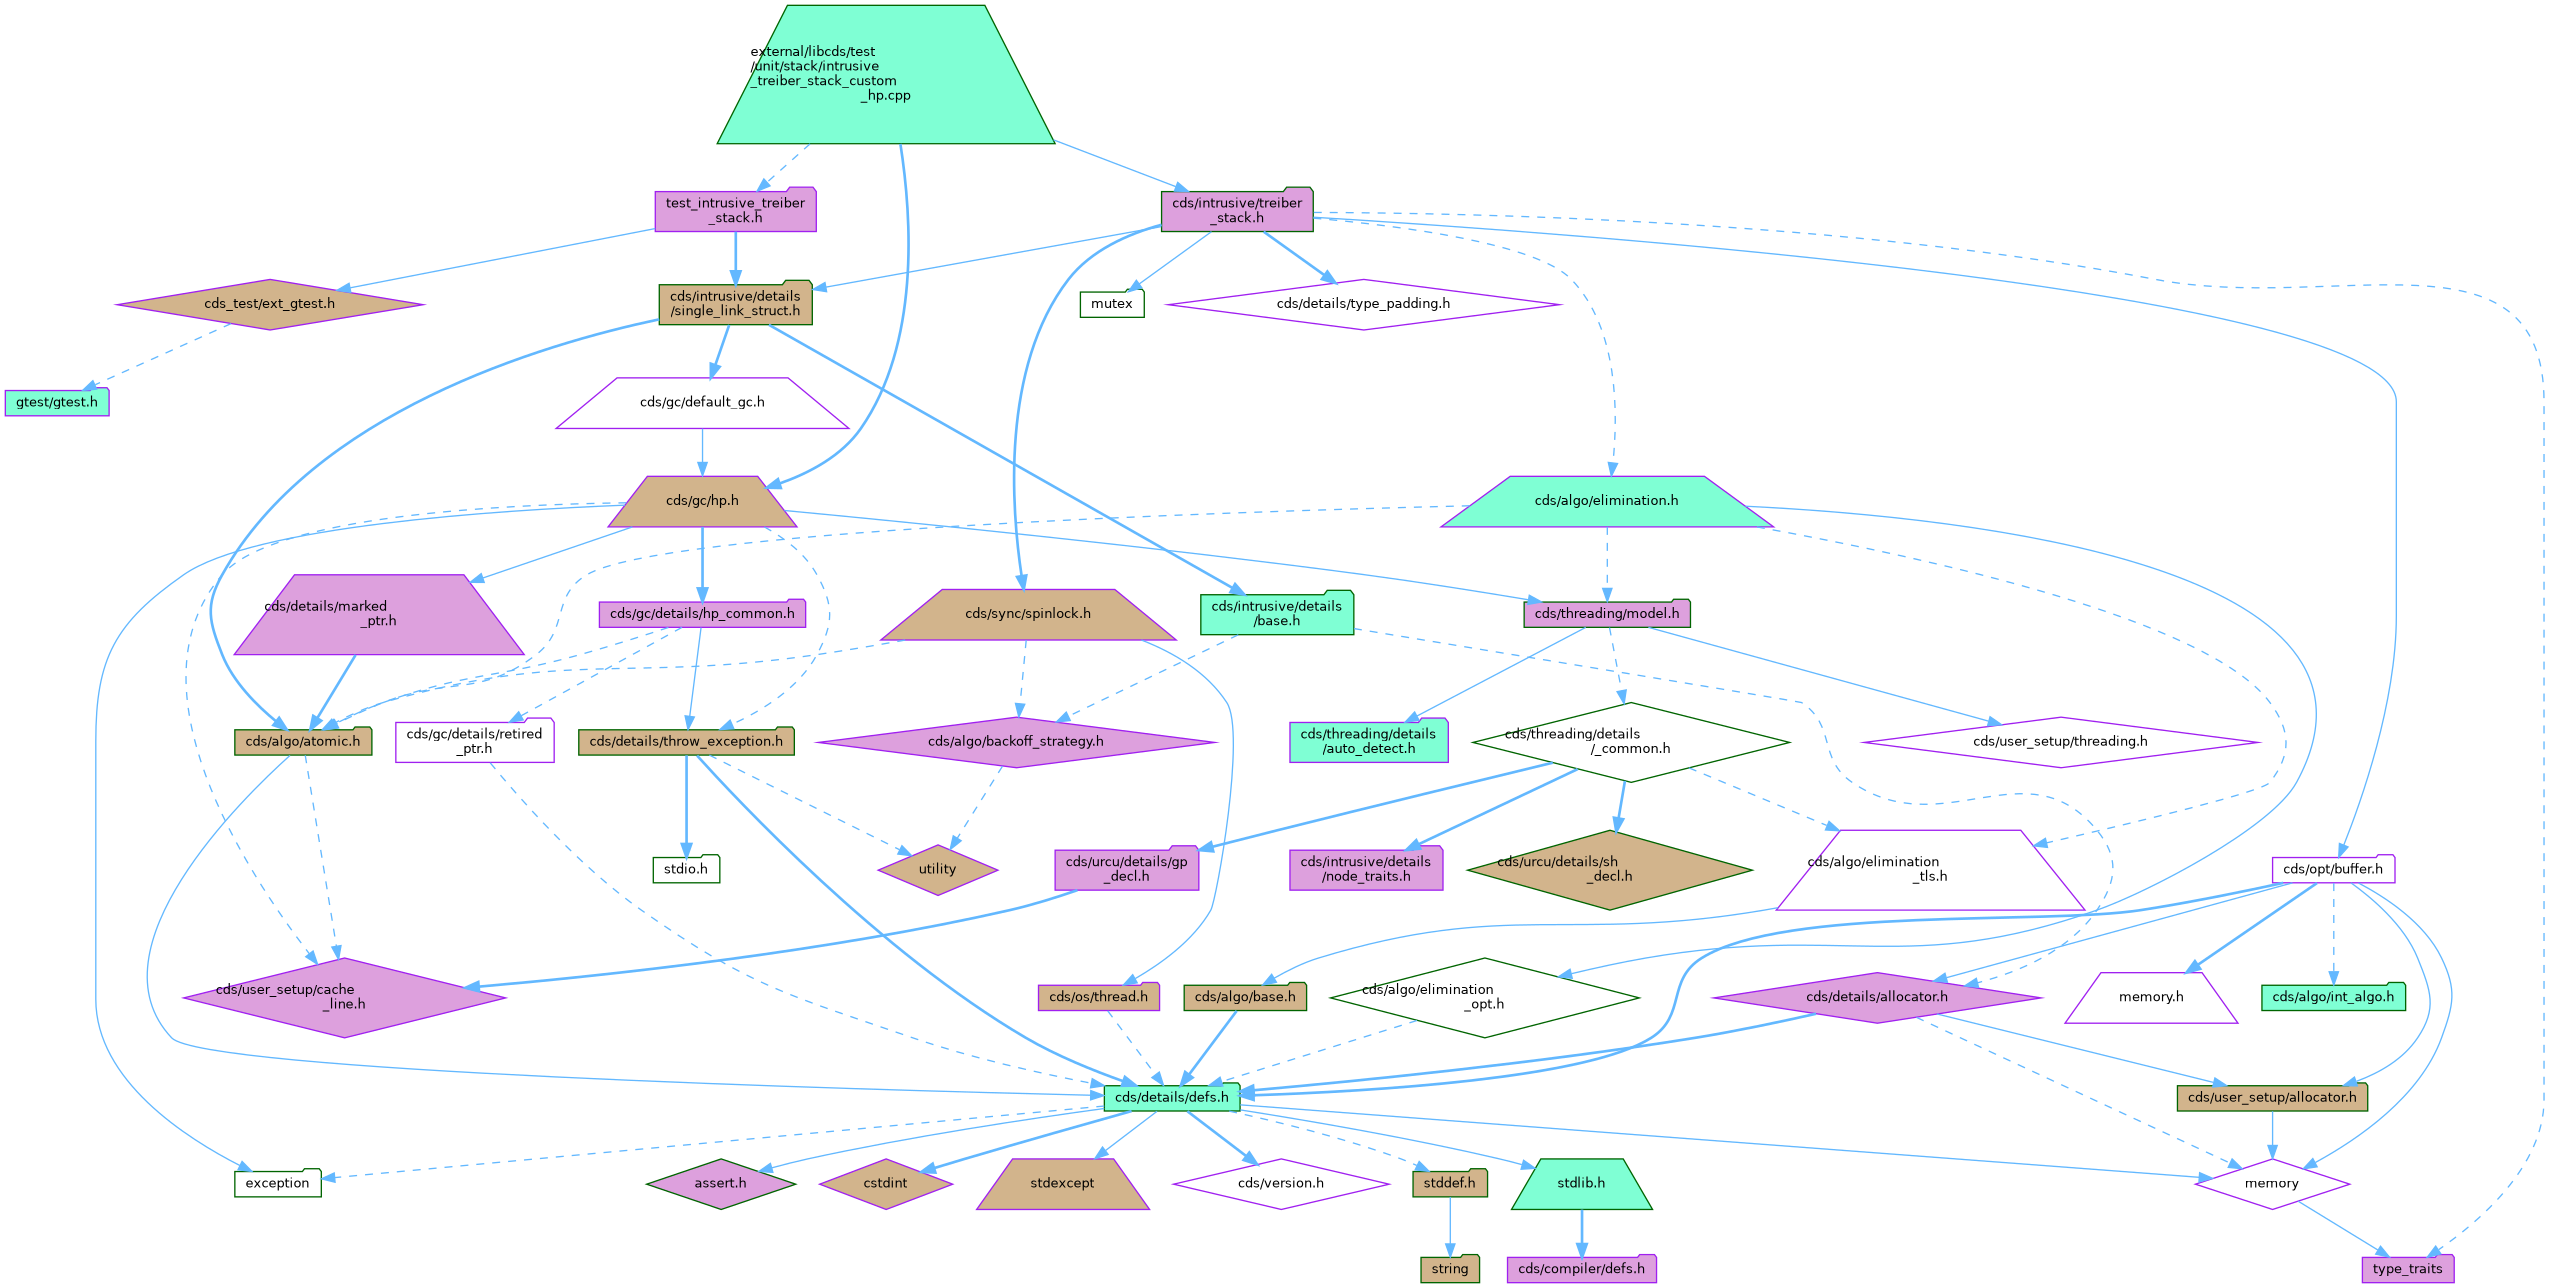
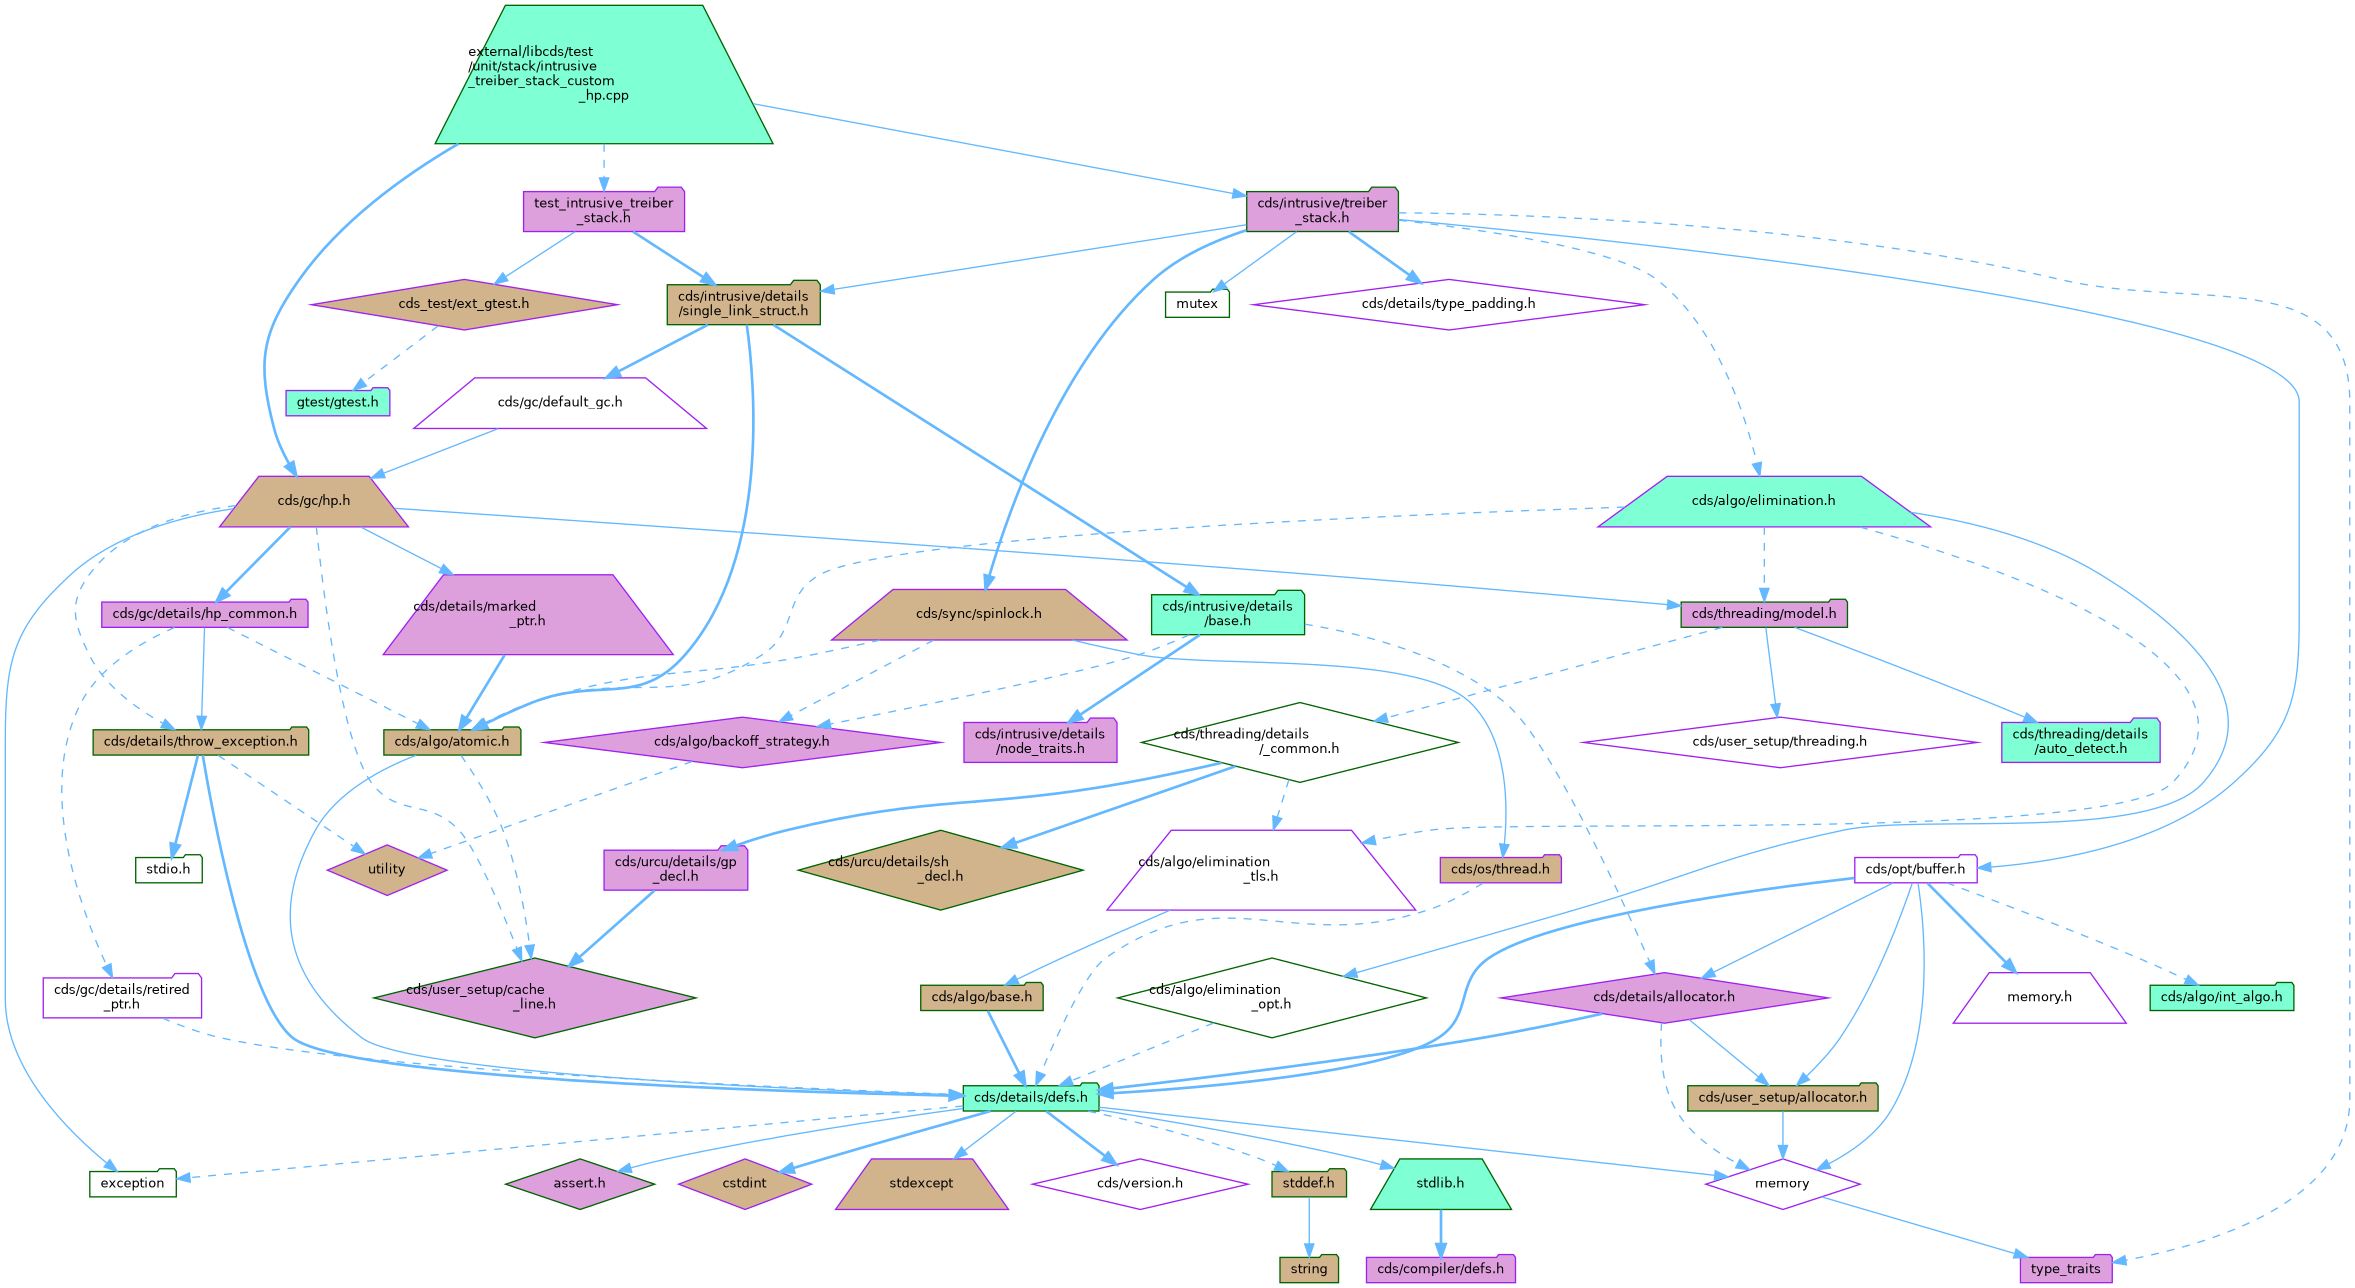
(1498, 807) -> (1140, 675)
(345, 998) -> (535, 998)
